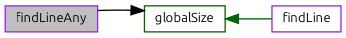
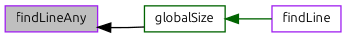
(114, 10) -> (127, 28)
